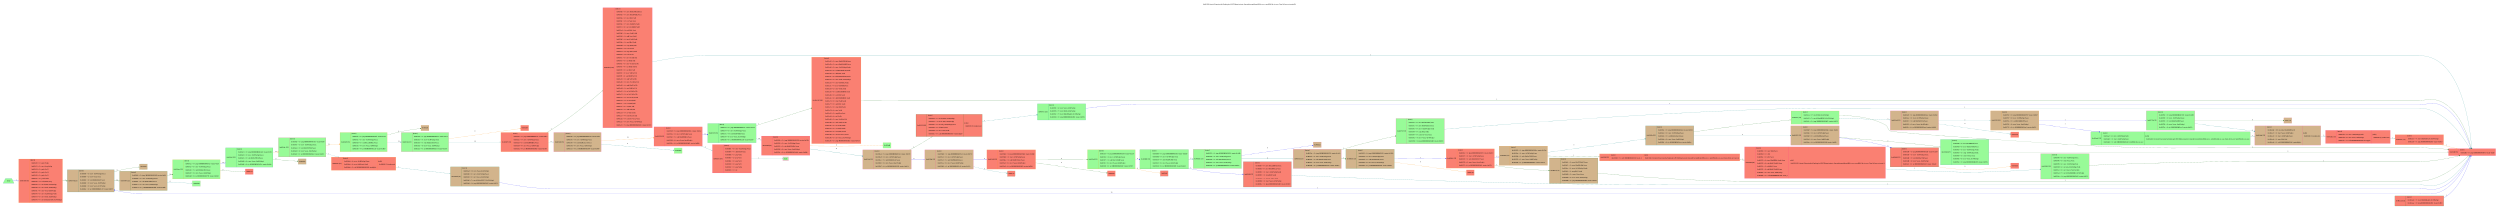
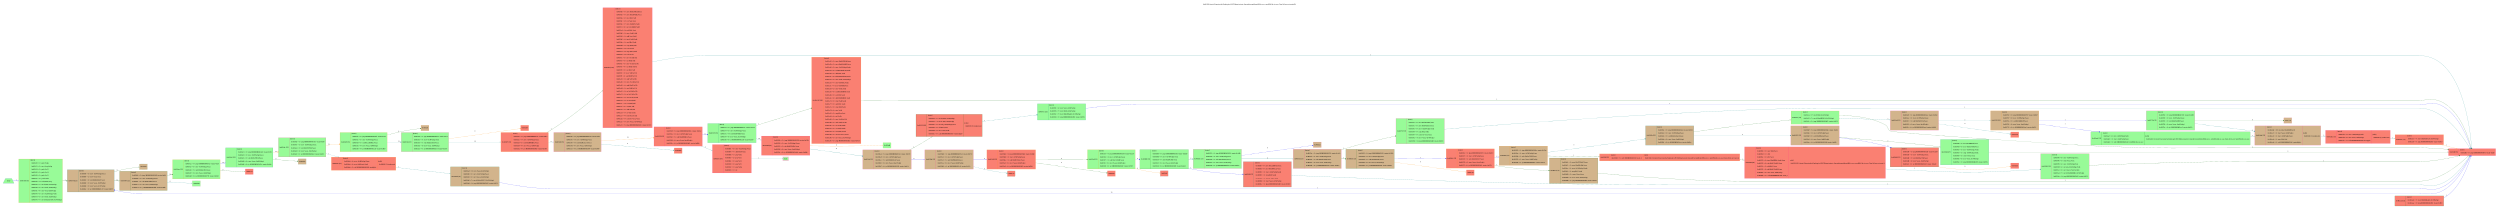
(678, 151) -> (678, 151)
(41, 181) -> (41, 181)
